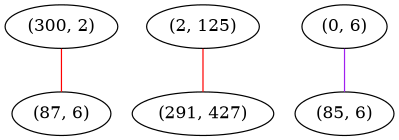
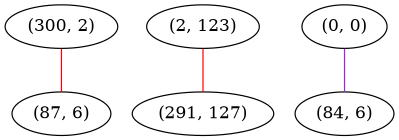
(203, 27) -> (203, 27)
(345, 27) -> (345, 27)
(203, 114) -> (203, 114)
(345, 114) -> (345, 114)
